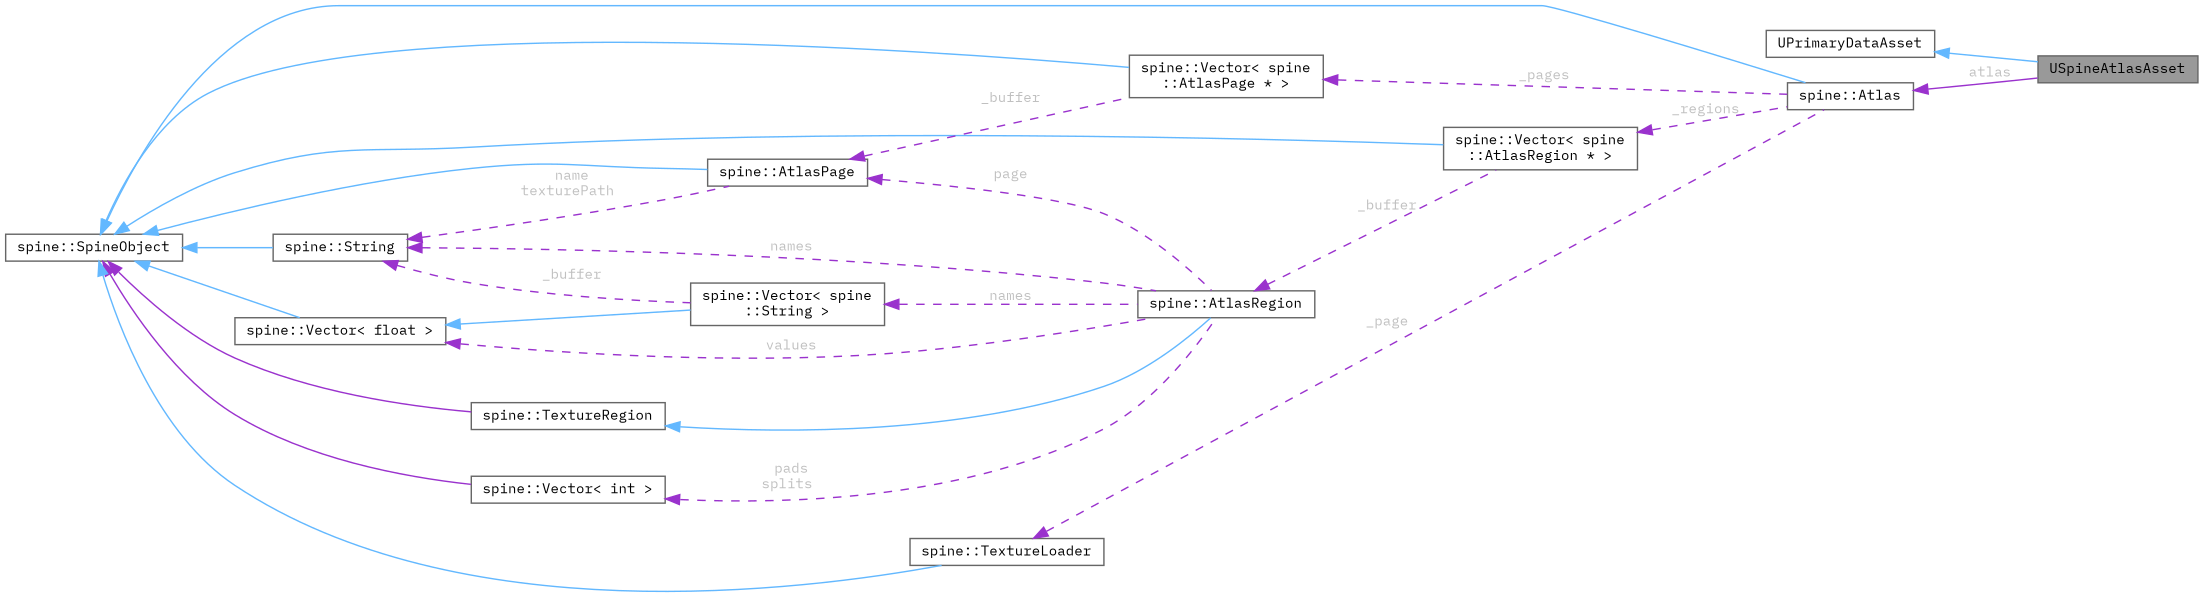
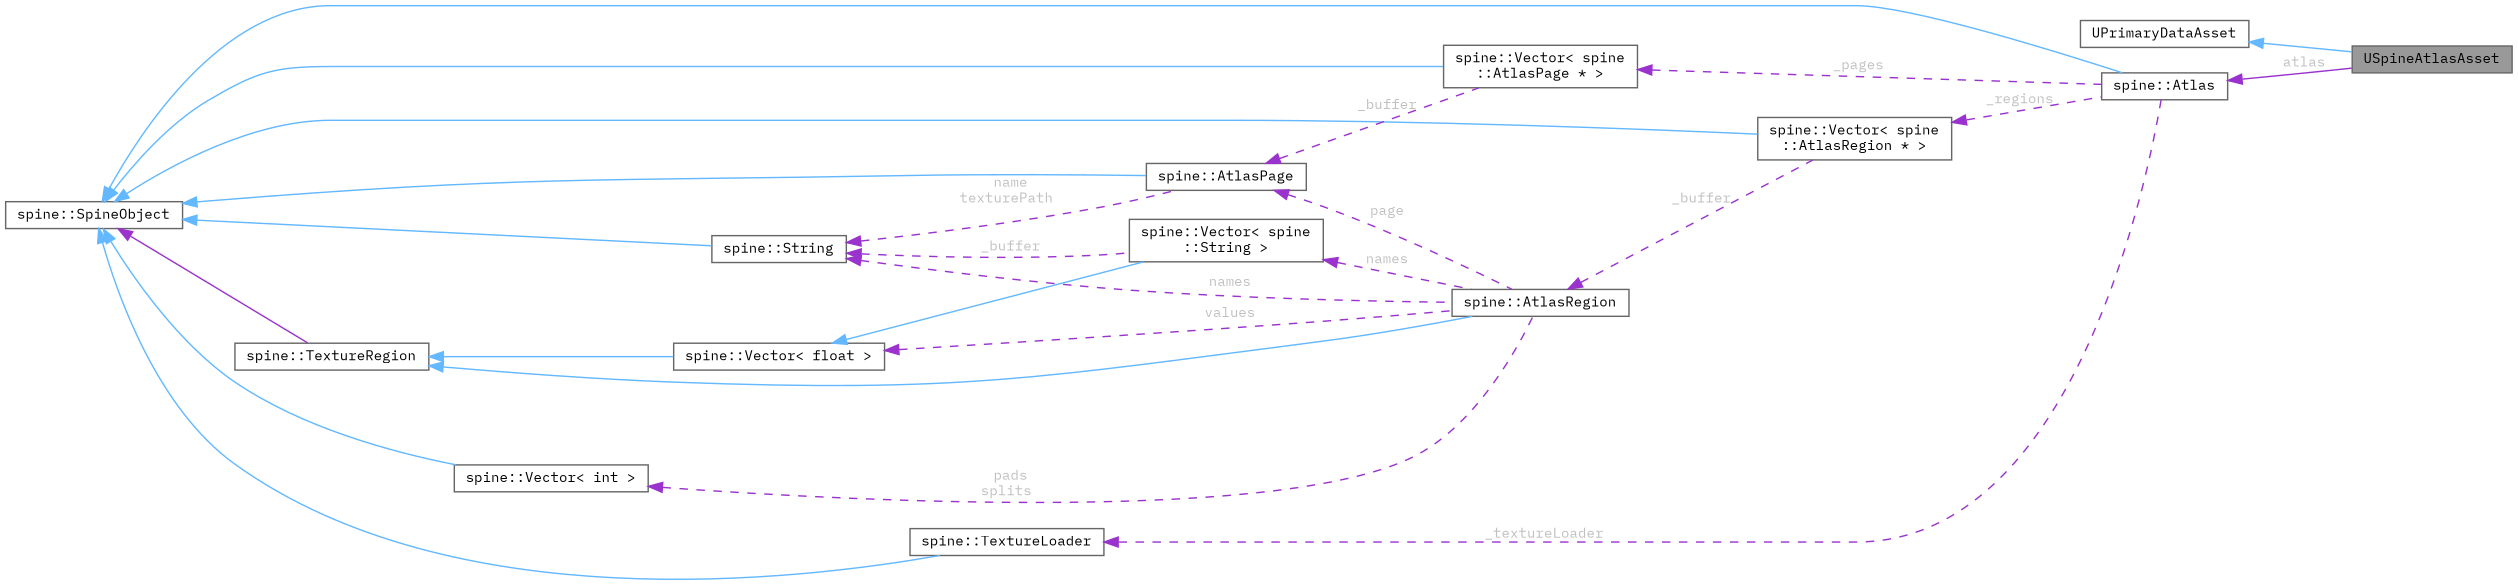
(224, 292) -> (558, 357)
(1383, 322) -> (1541, 534)
(261, 429) -> (256, 395)
